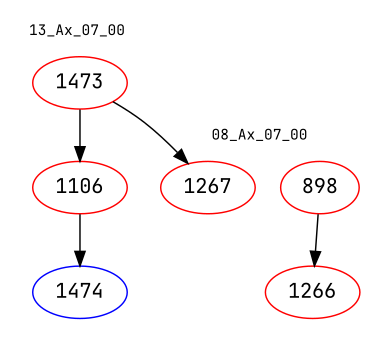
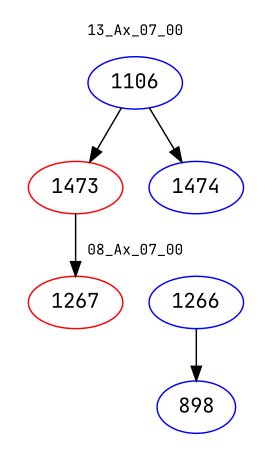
(80, 128) -> (109, 129)
(80, 188) -> (135, 83)
(320, 188) -> (196, 407)
(317, 233) -> (196, 348)
(313, 292) -> (196, 302)
